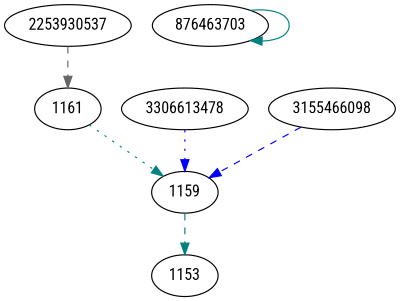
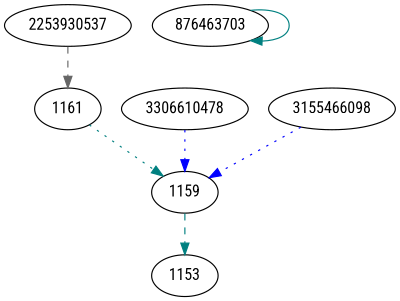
(185, 109) -> (185, 109)
(260, 150) -> (260, 150)
